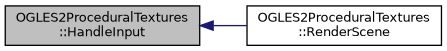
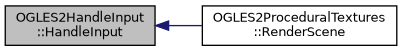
(102, 26) -> (80, 26)
